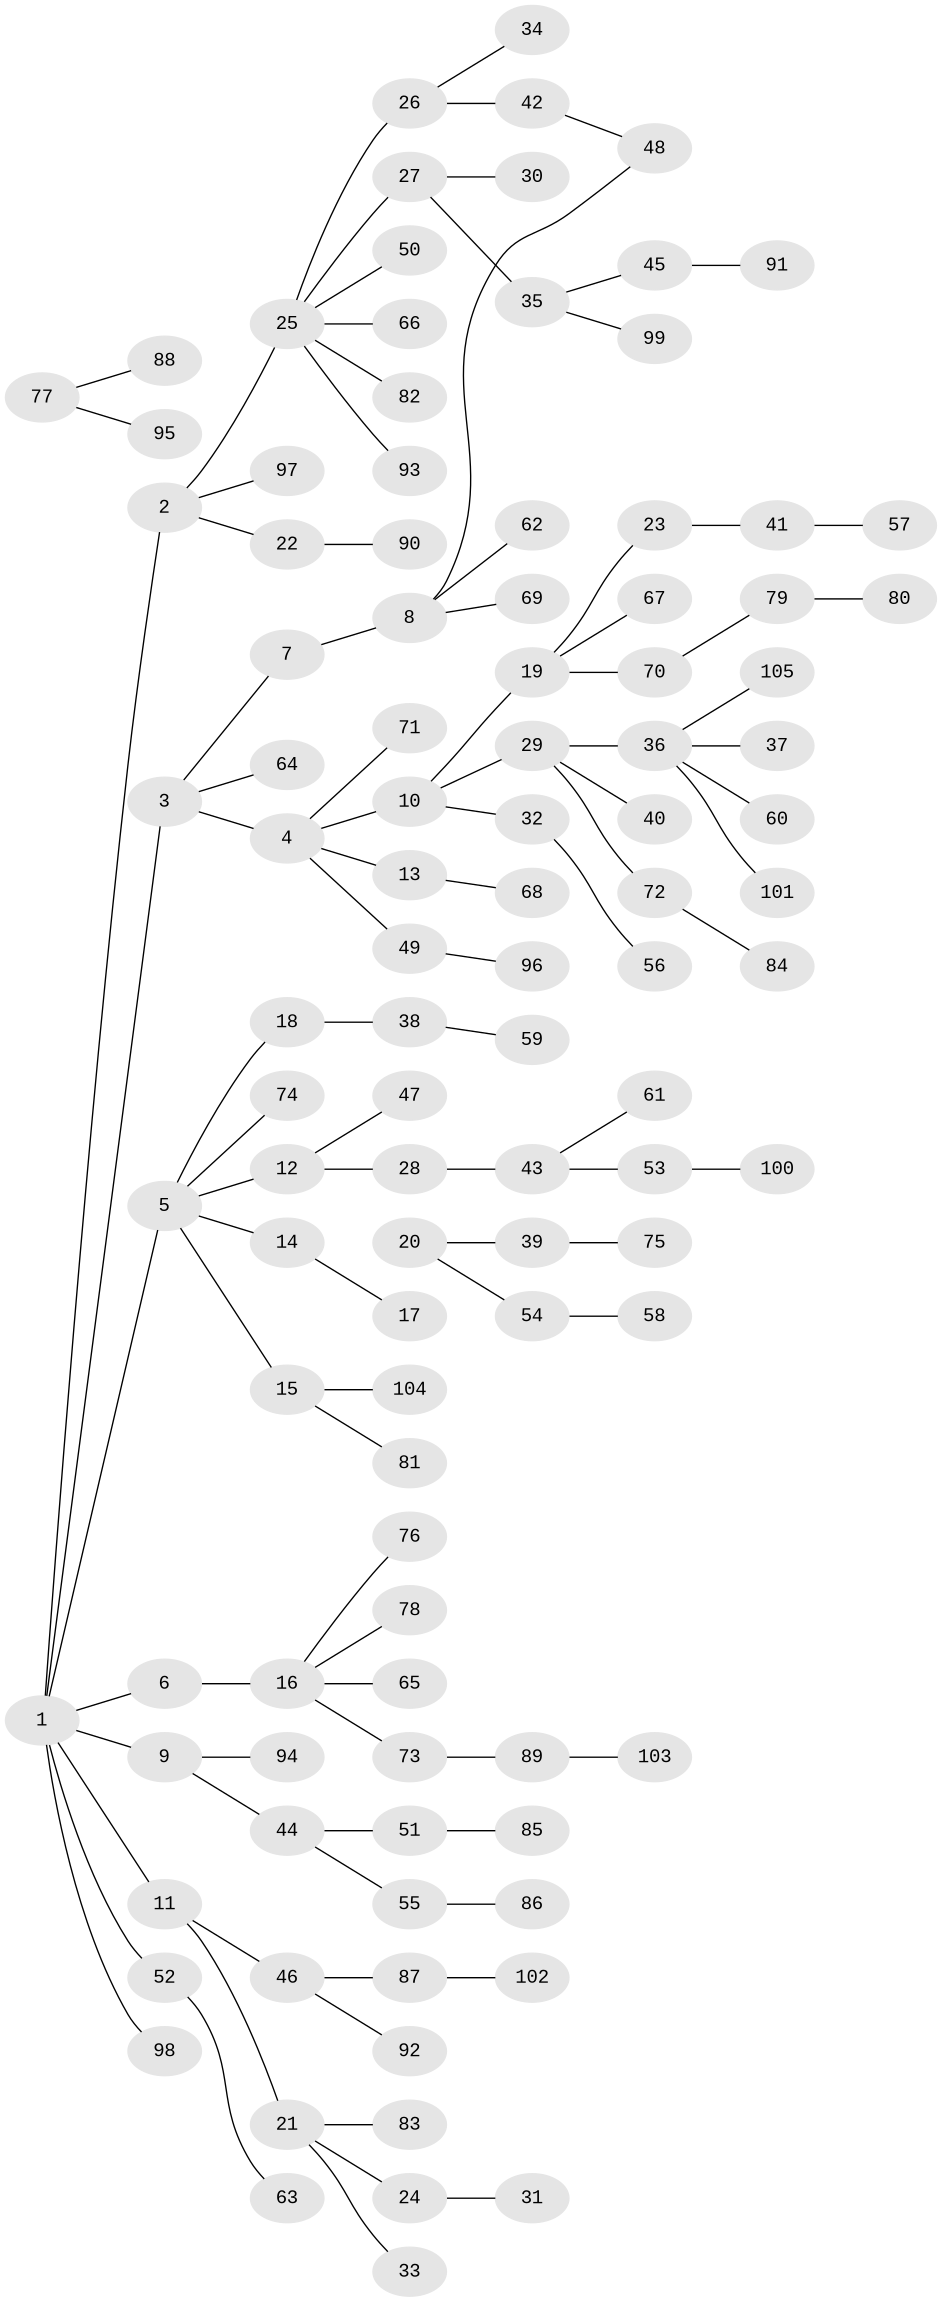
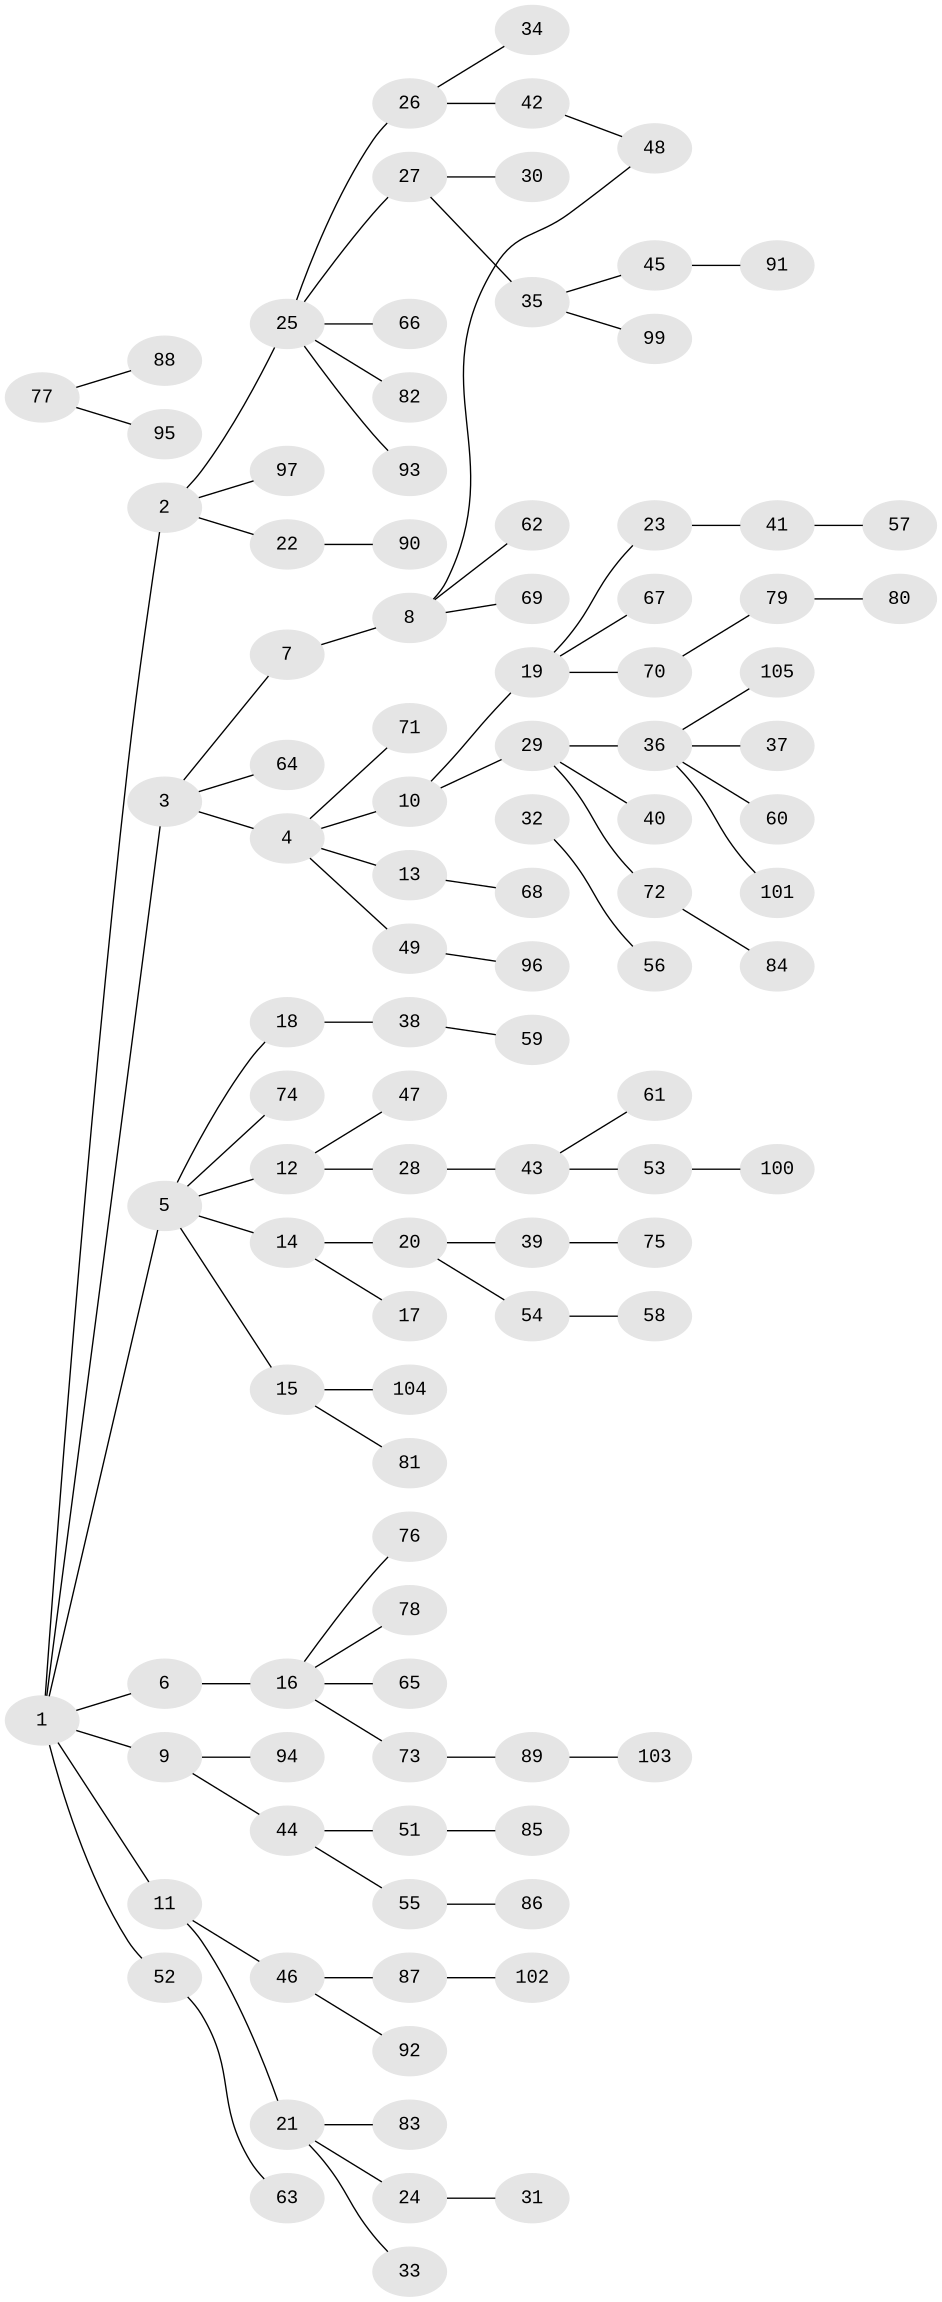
(410, 250) -> none
(471, 811) -> none
none -> (349, 1243)
(165, 2051) -> none
